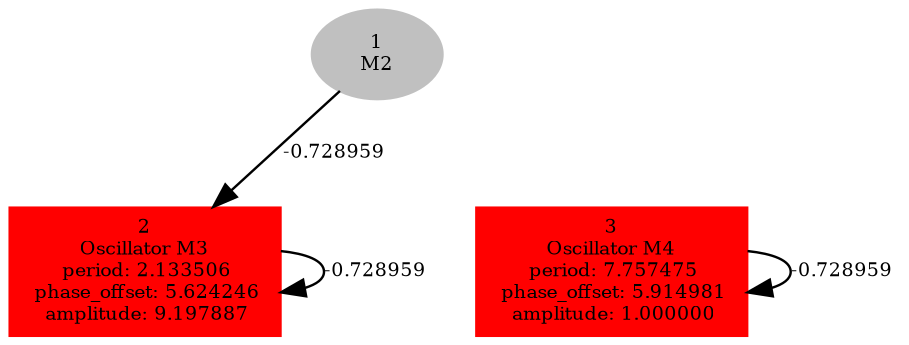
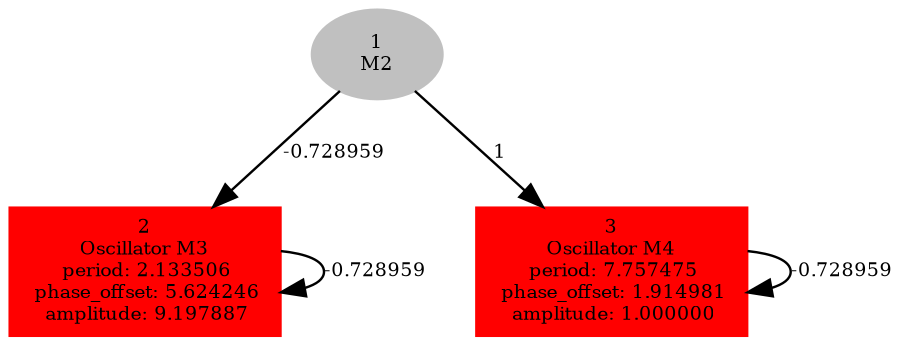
none -> (470, 141)
(612, 292) -> (612, 292)
